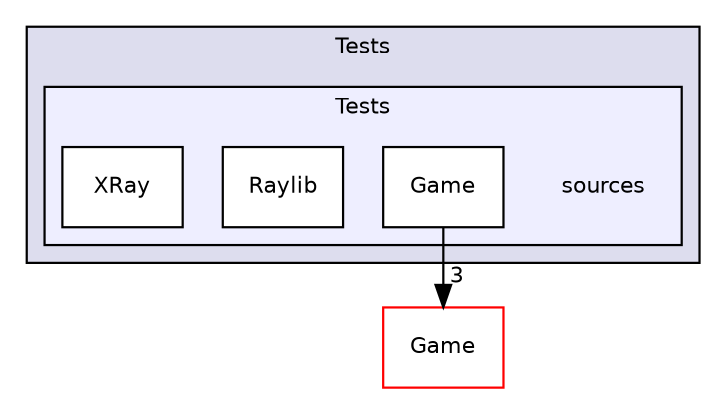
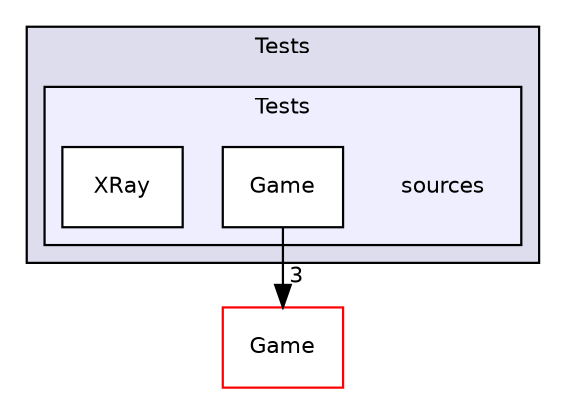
(283, 187) -> none
